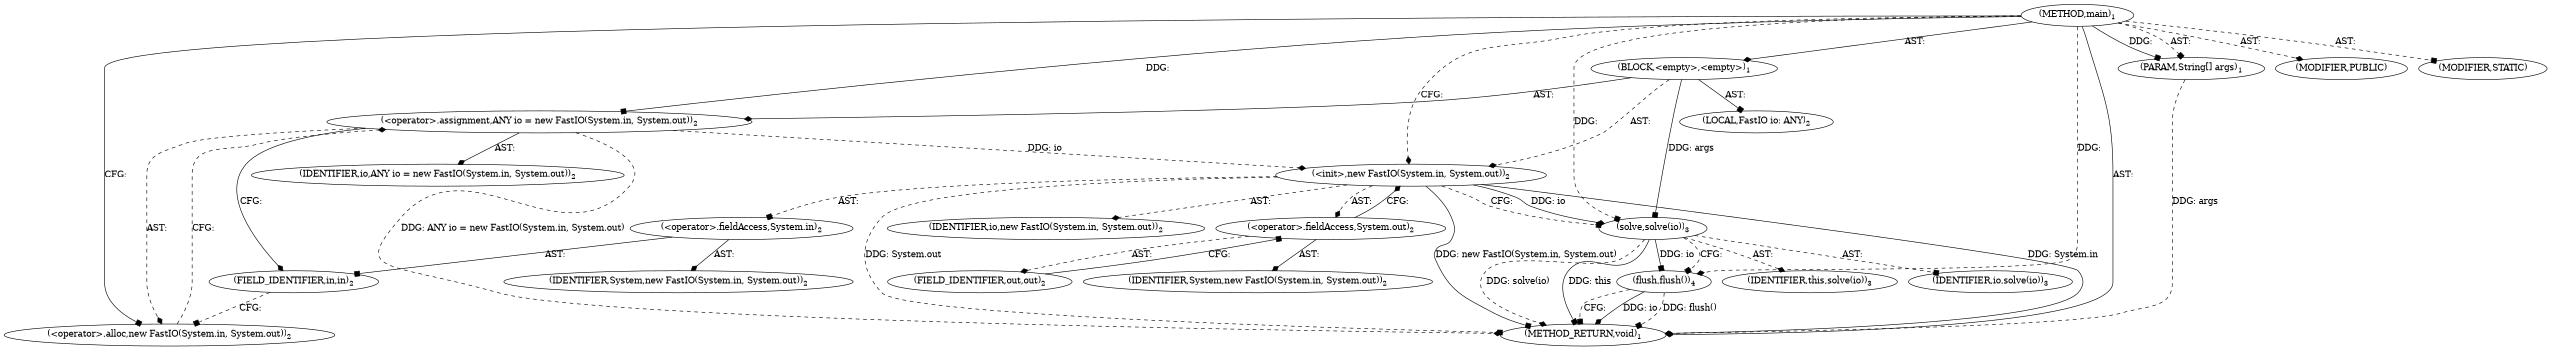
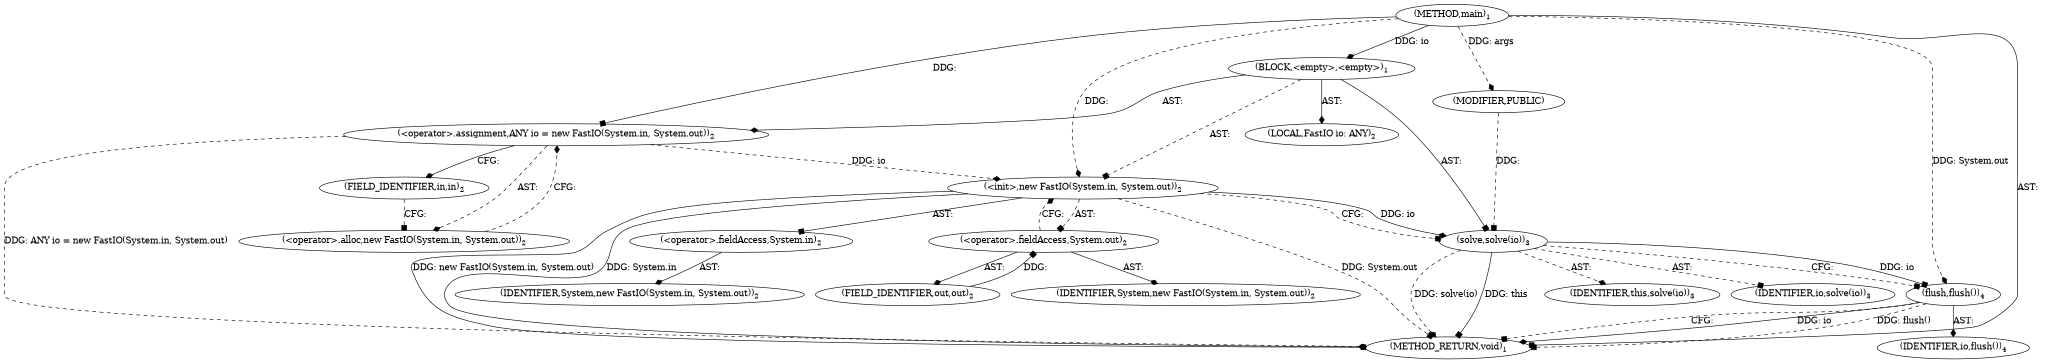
(928, 24) -> none
(1708, 29) -> (1496, 168)
(1916, 42) -> (1412, 42)
(2252, 42) -> (1491, 42)
(2191, 69) -> none
(2483, 69) -> none
(1718, 93) -> (1322, 98)
(1433, 95) -> (1098, 102)
(1591, 138) -> (1205, 127)
(1691, 149) -> (1453, 161)
(2091, 149) -> (1970, 161)
(438, 175) -> none
(1023, 183) -> (914, 214)
(1354, 196) -> (1073, 214)
(1376, 206) -> (1040, 216)
(1046, 228) -> none
(1138, 250) -> (979, 267)
(517, 255) -> none
(1221, 255) -> (1037, 268)
(2027, 315) -> (2018, 164)
none -> (1953, 348)
